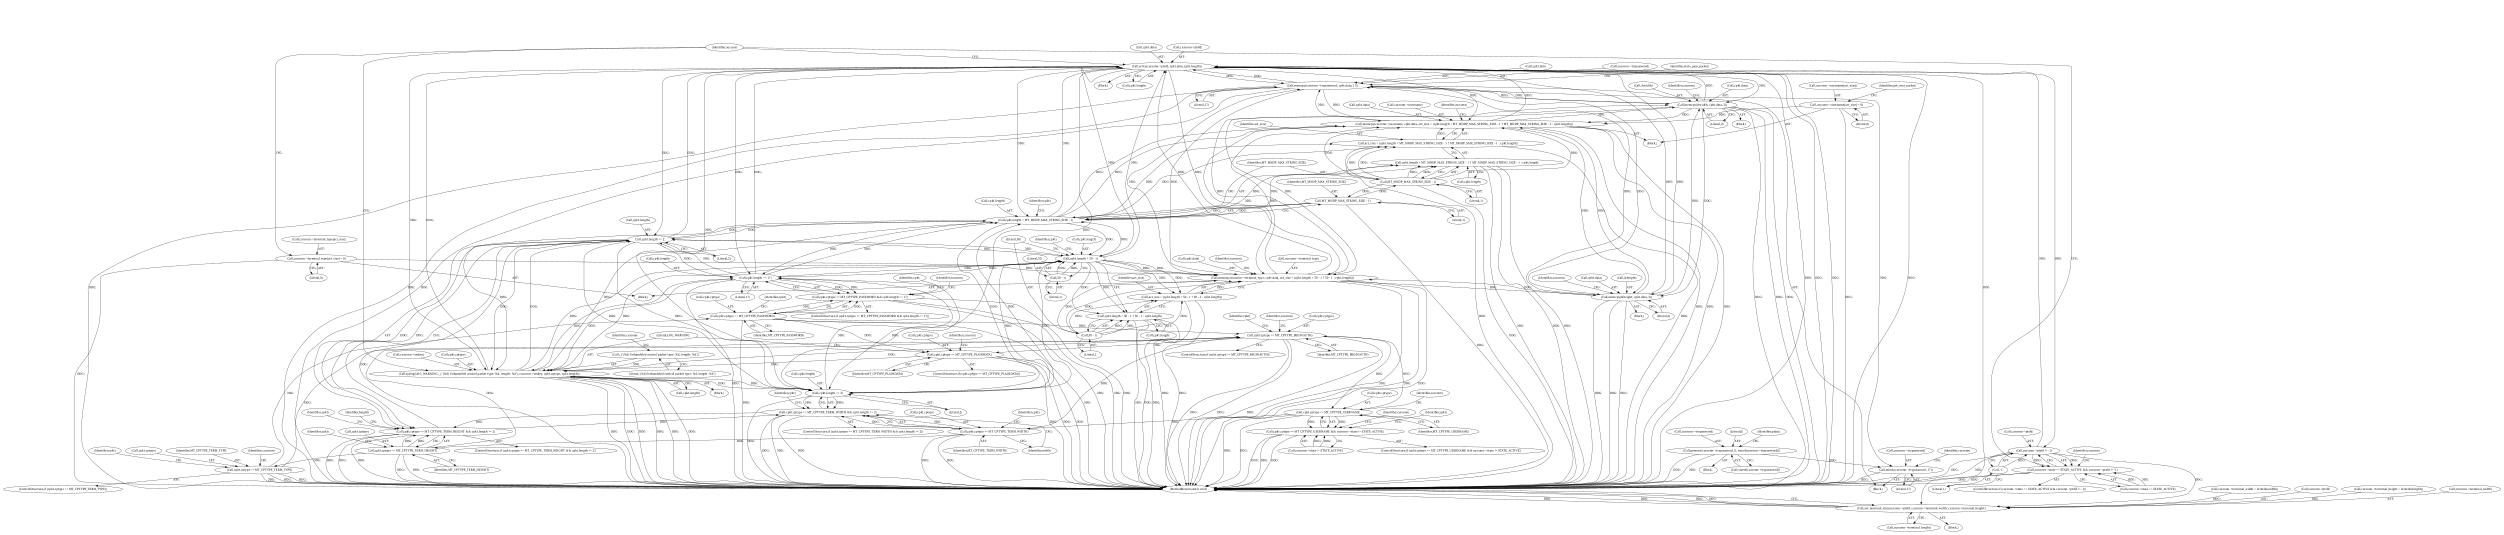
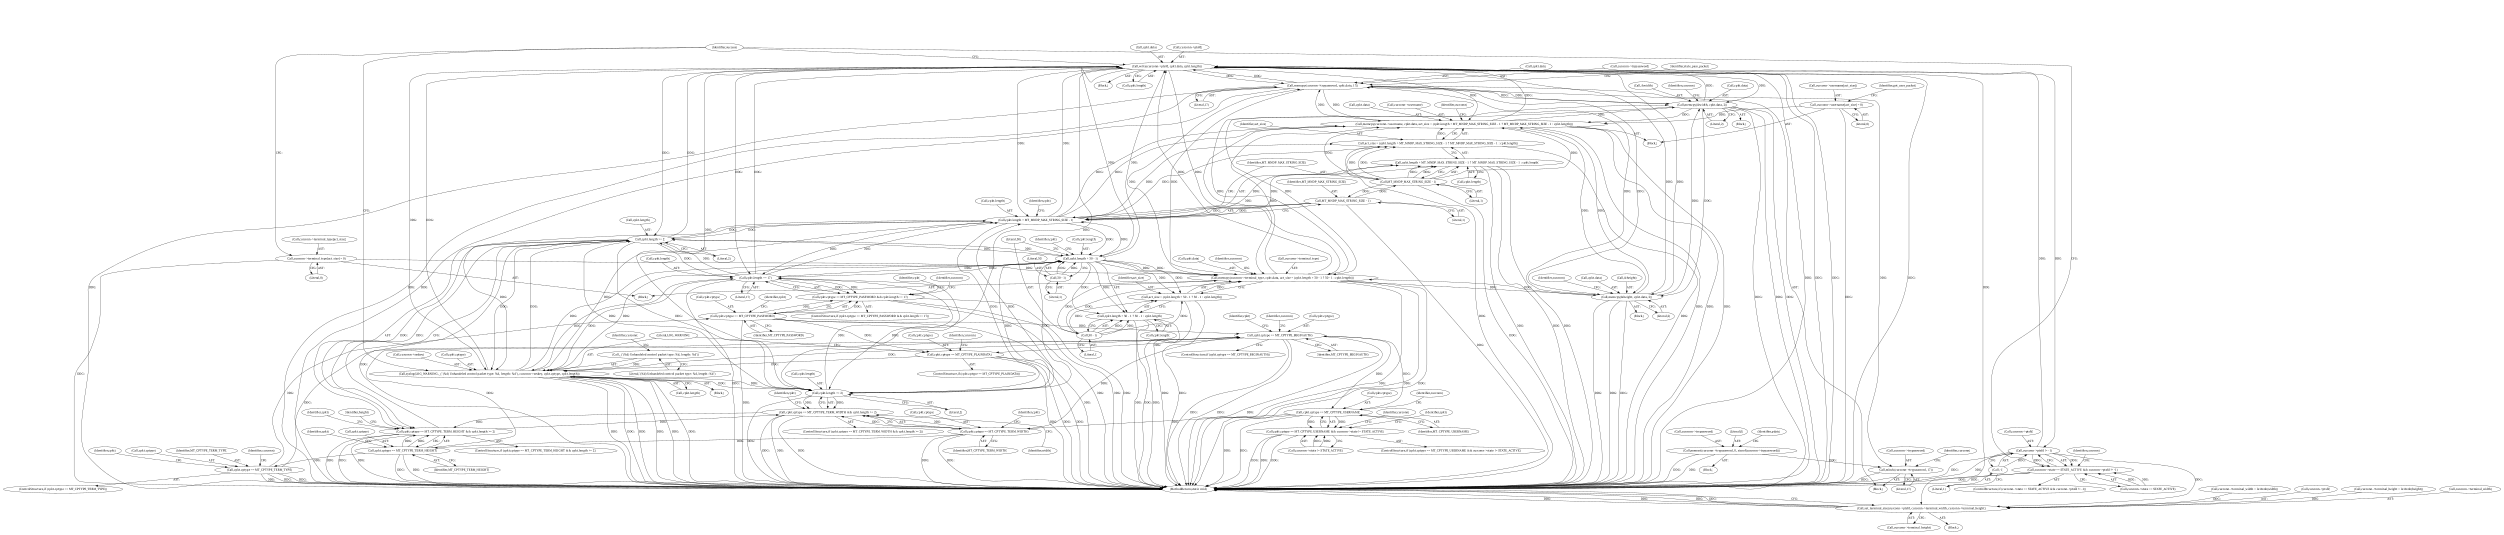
(878, 374) -> none
(1016, 441) -> (991, 441)
(1756, 470) -> none
